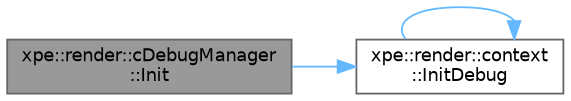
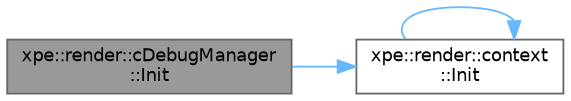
(460, 67) -> (460, 67)
